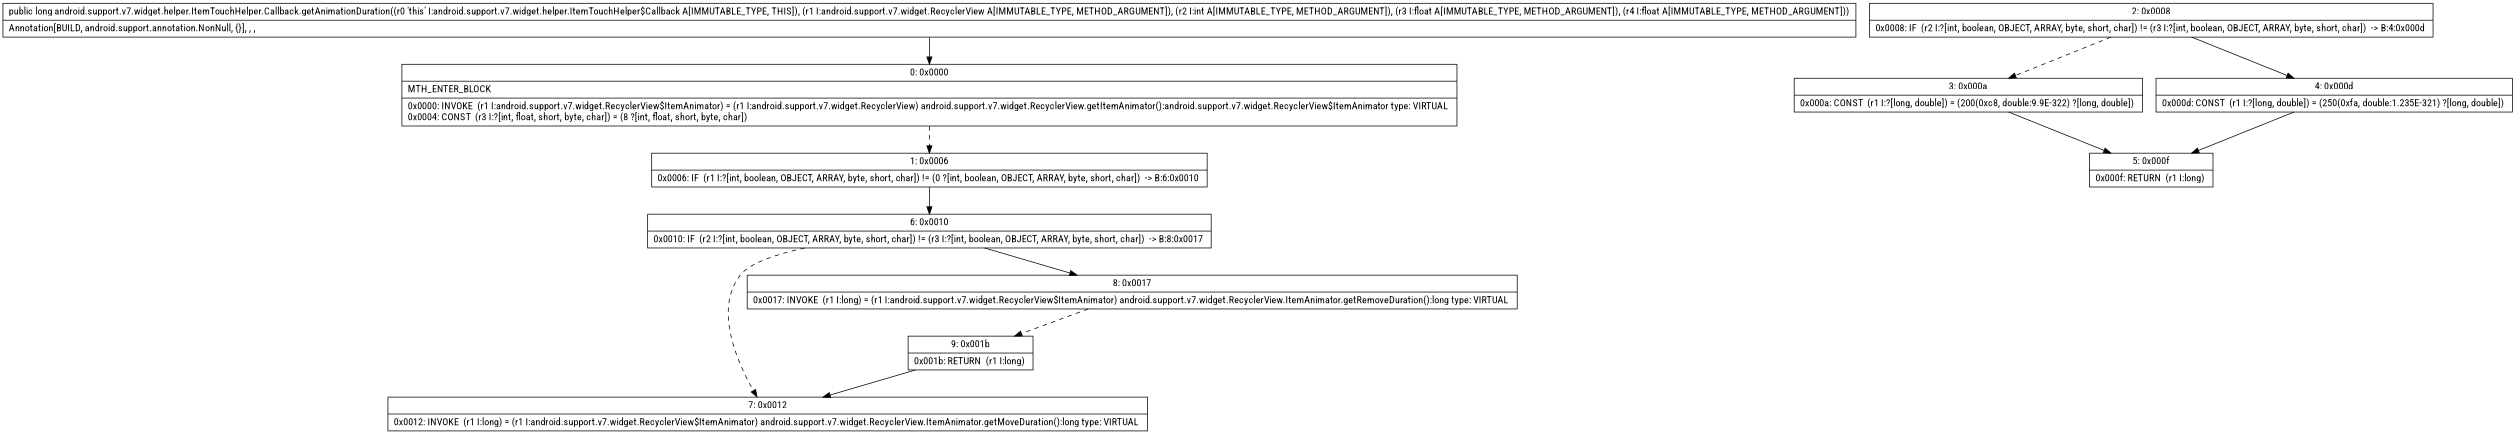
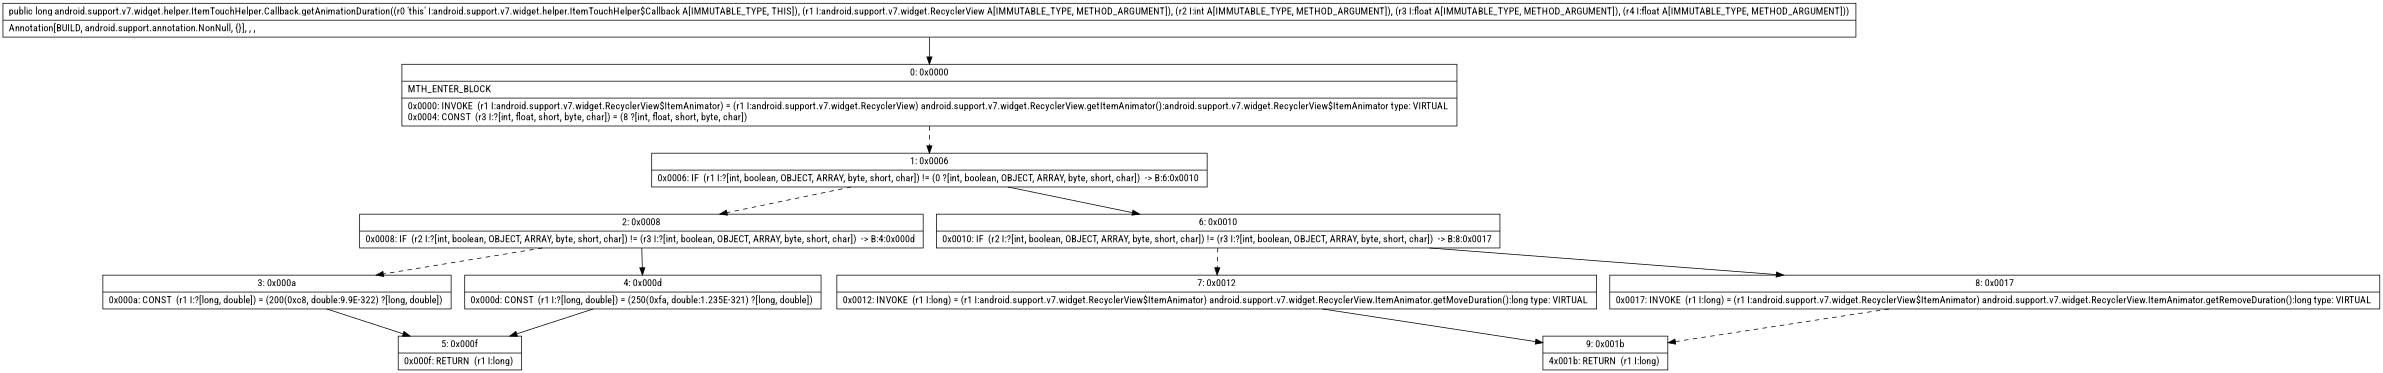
none -> (789, 200)
(971, 361) -> (1605, 361)
(873, 382) -> (1429, 325)
